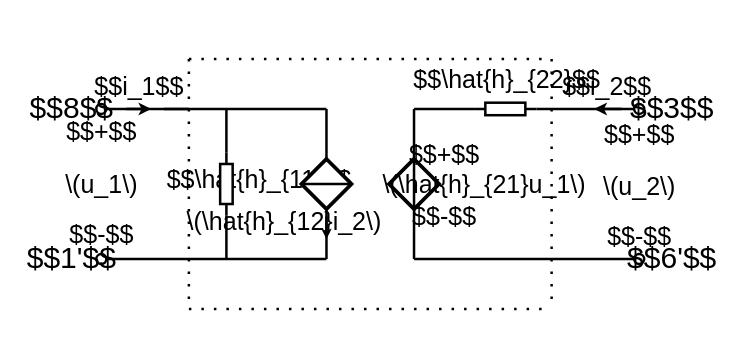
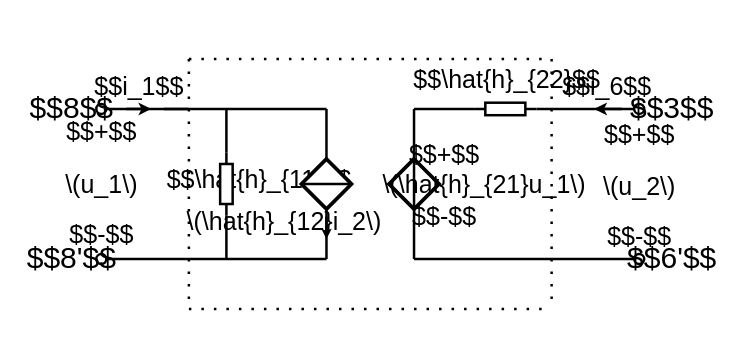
(608, 86) -> (608, 86)
(73, 259) -> (73, 259)
